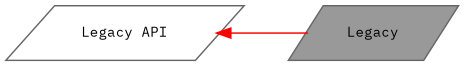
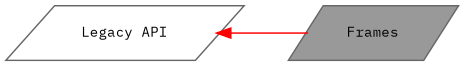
(373, 33) -> (373, 33)
